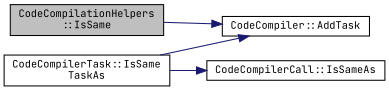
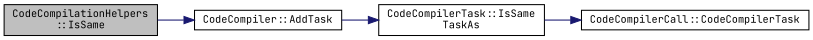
(200, 47) -> (355, 20)
(296, 70) -> (695, 20)
